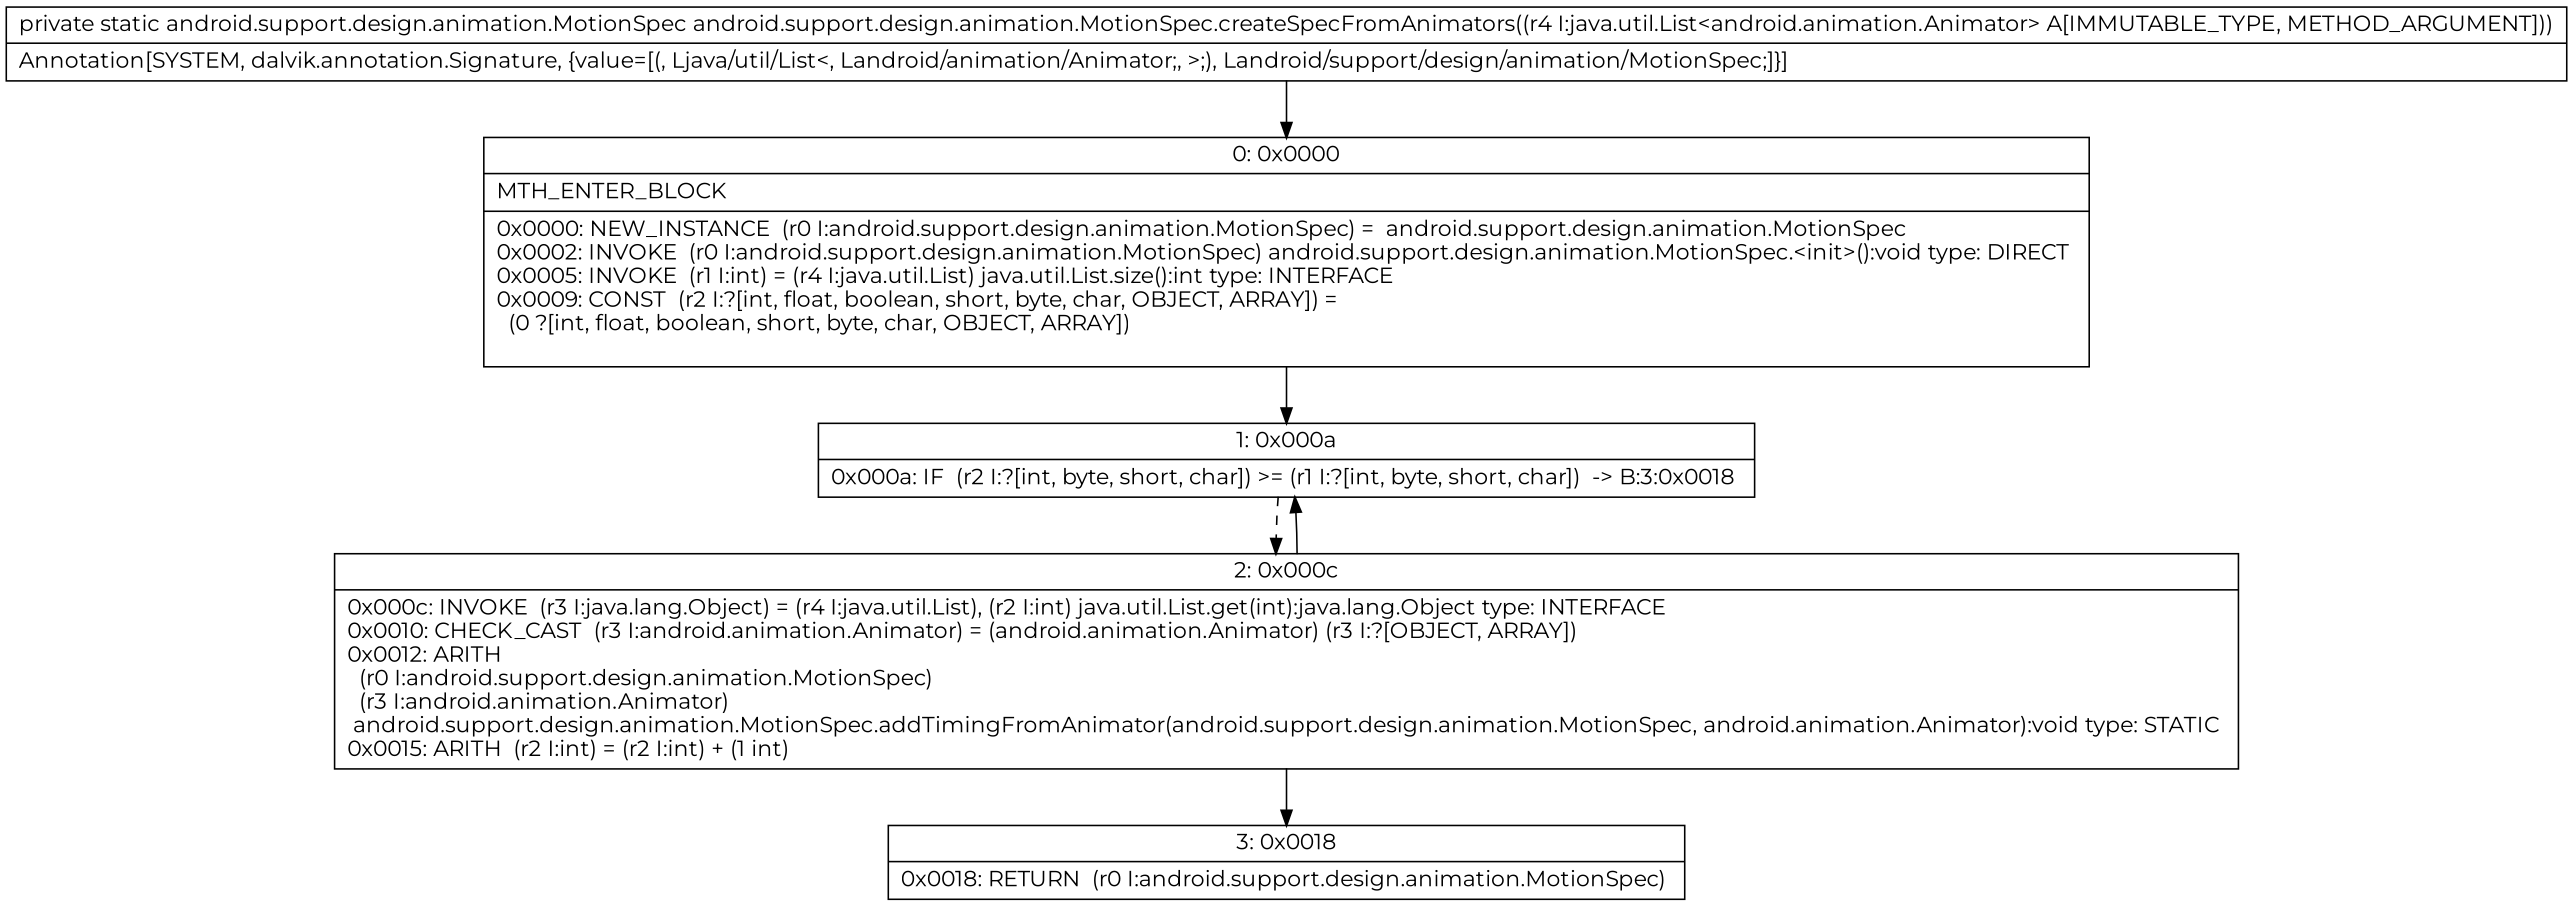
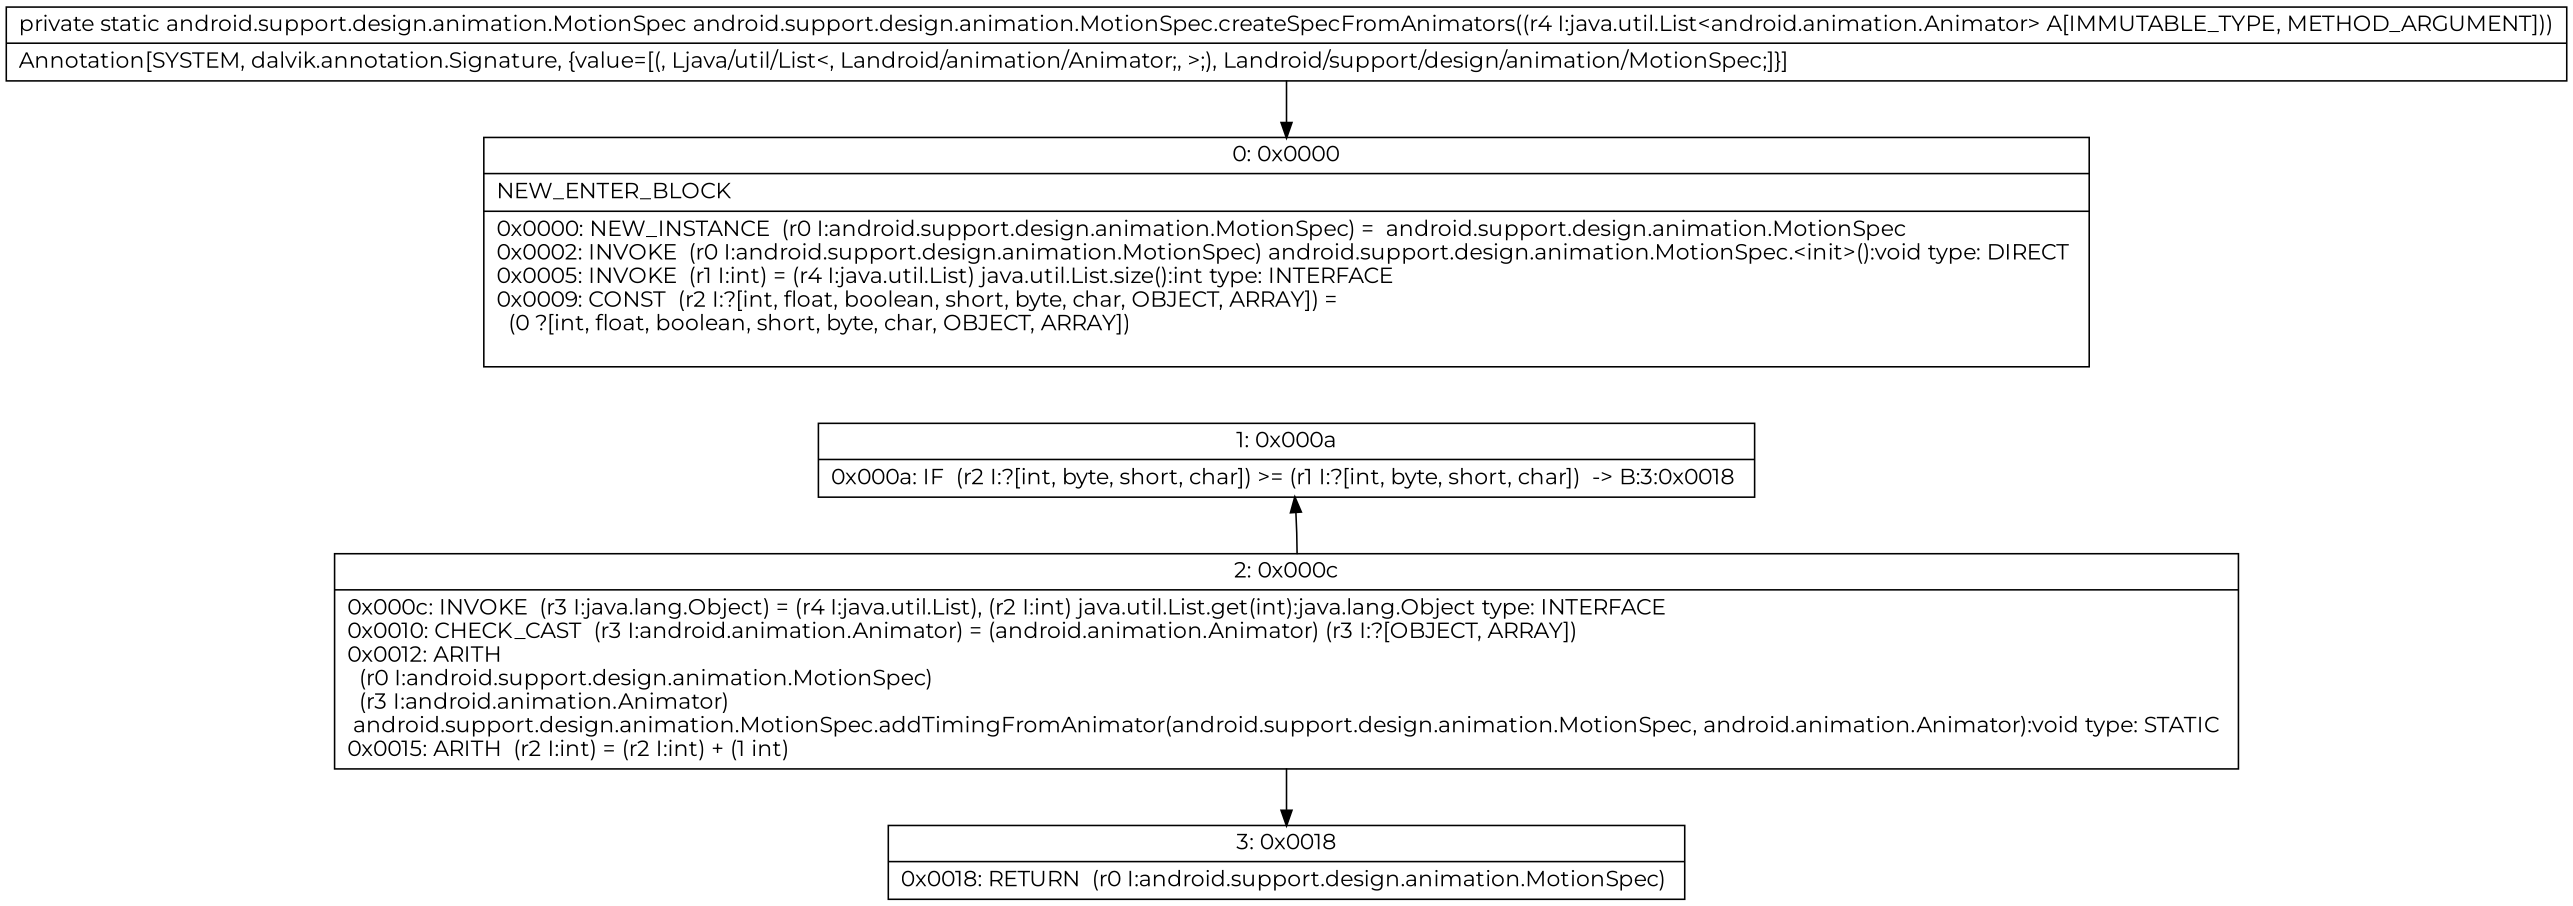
(612, 192) -> (614, 192)
(1287, 387) -> none
(1277, 518) -> none
